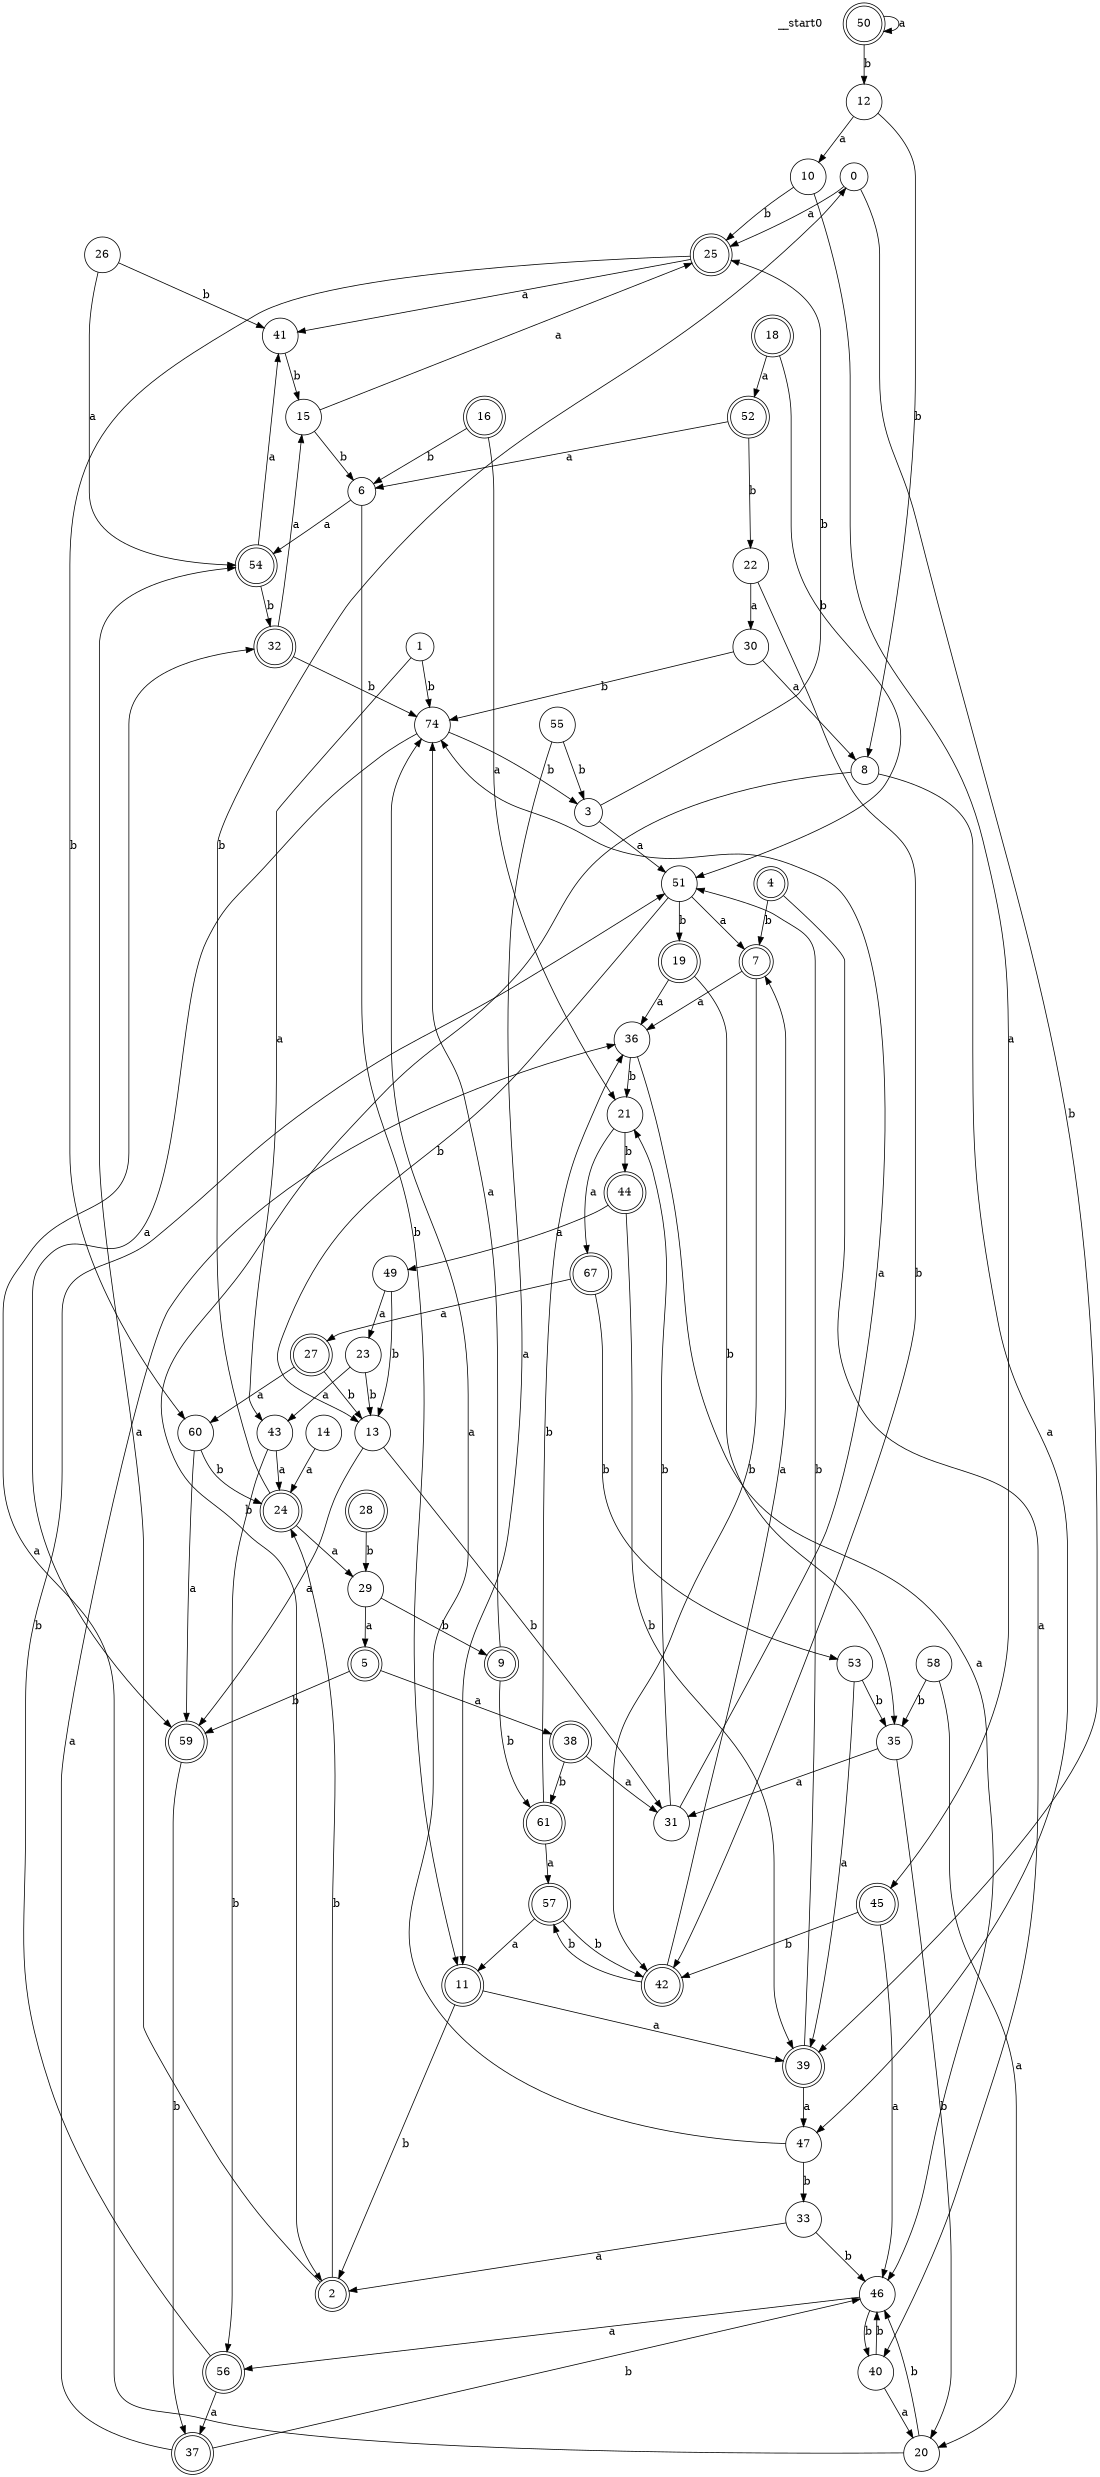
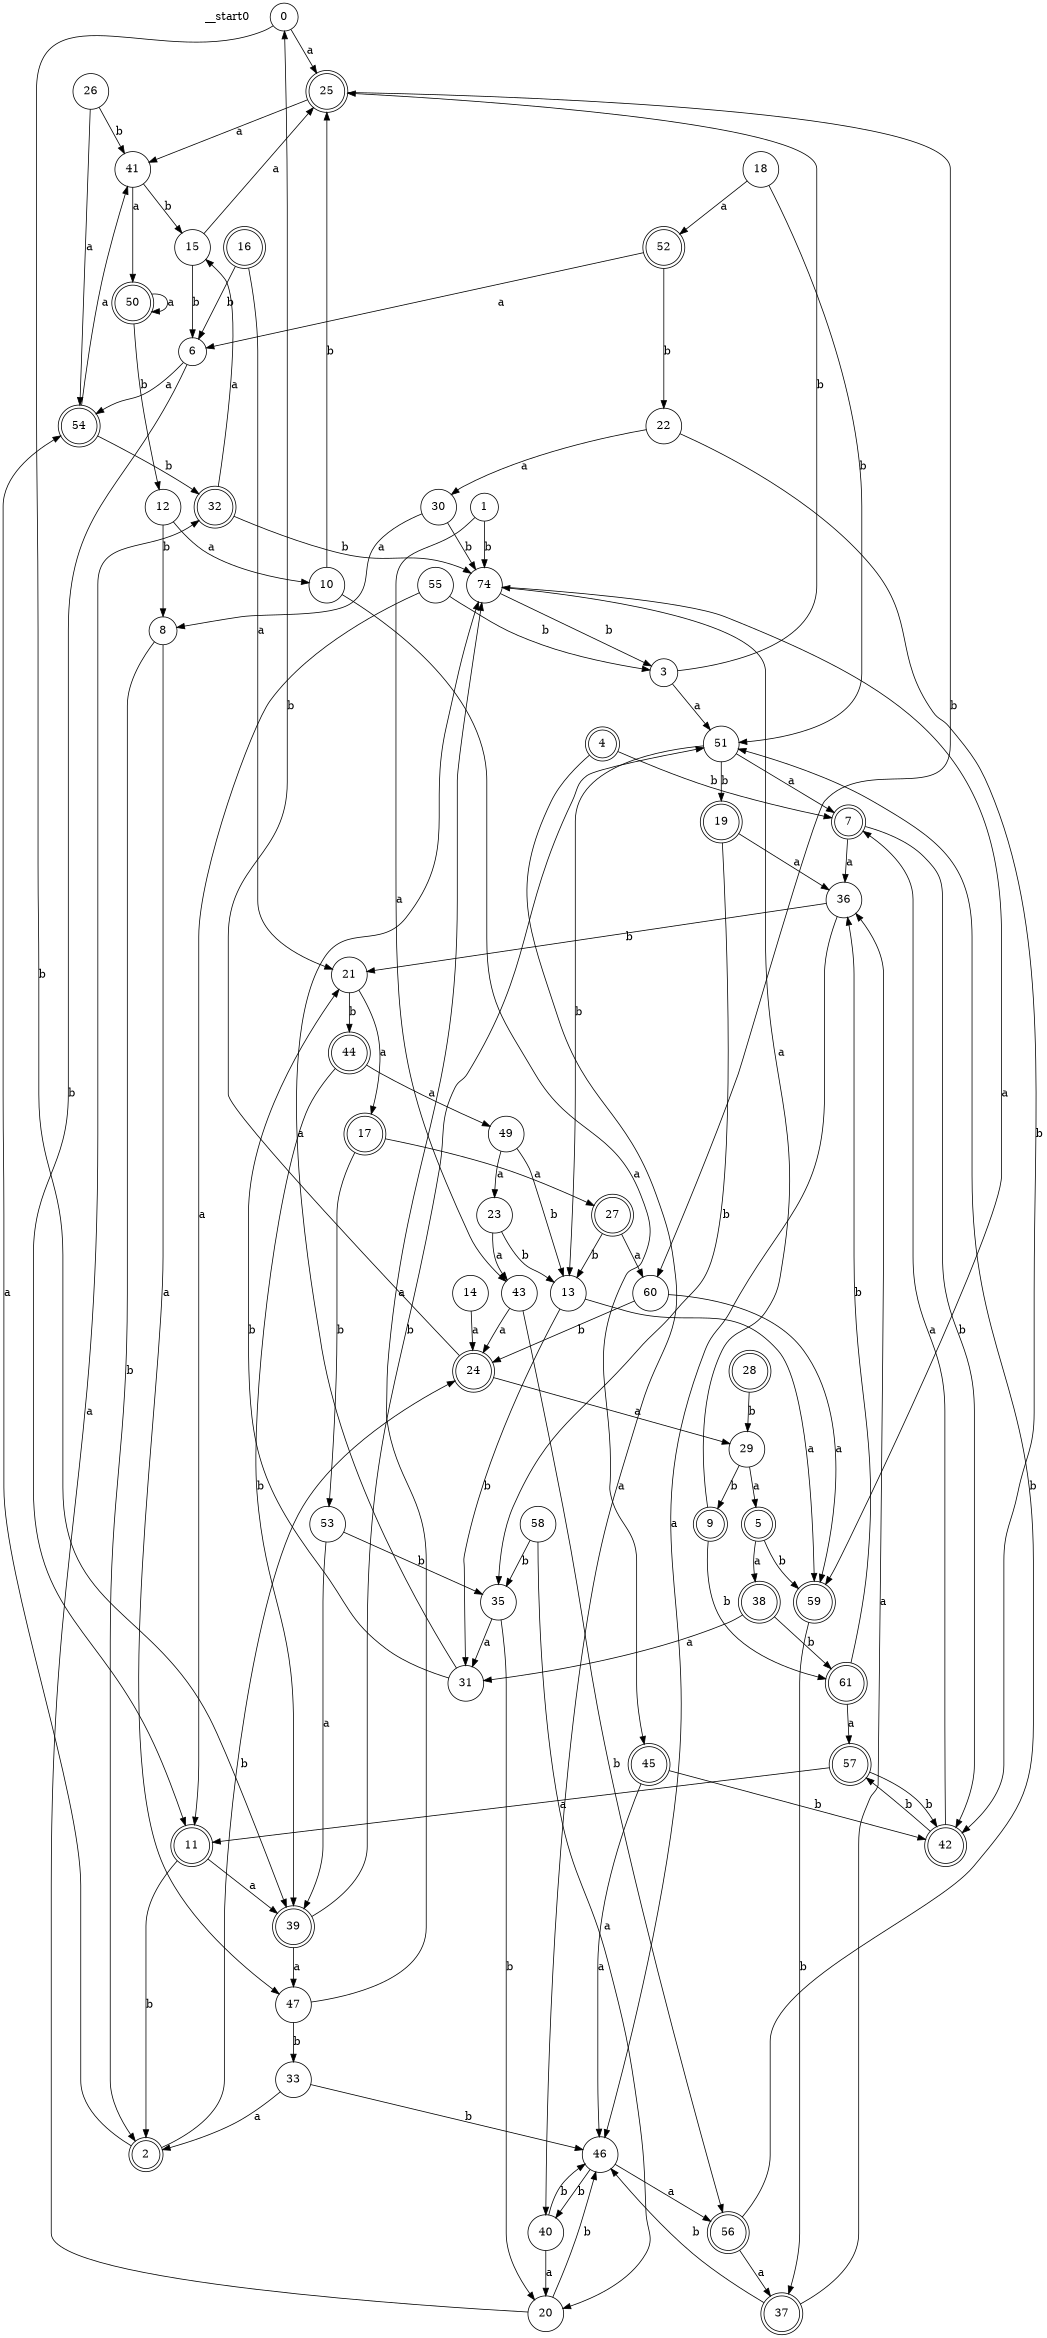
none -> (133, 231)
(773, 336) -> (761, 169)
(591, 1274) -> (365, 1134)
